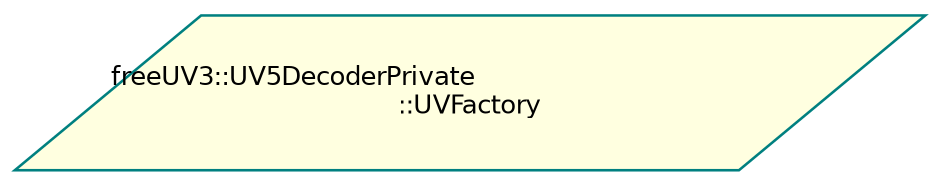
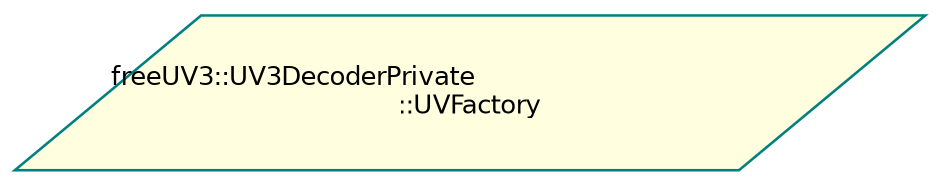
(470, 93) -> (470, 93)
